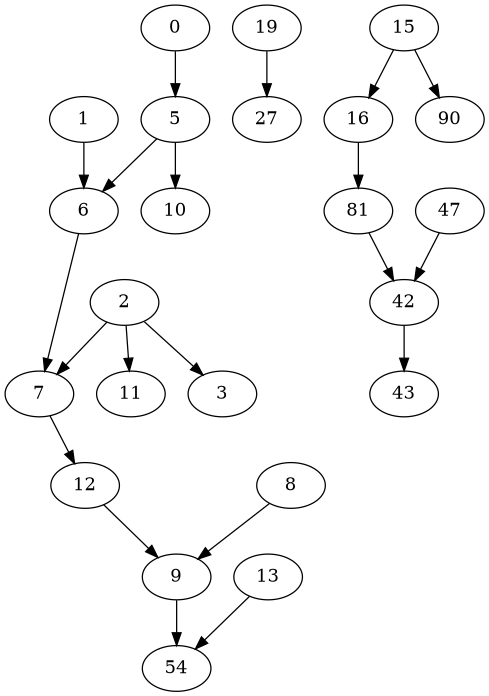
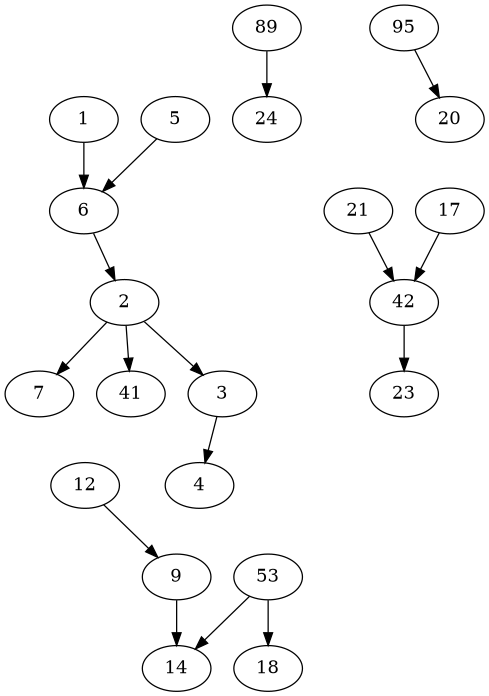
(175, 28) -> none
(267, 28) -> (267, 28)
(404, 28) -> (404, 28)
(267, 119) -> (267, 119)
(358, 119) -> none
(450, 119) -> (450, 119)
(175, 211) -> none
(358, 211) -> (358, 211)
(450, 211) -> (450, 211)
(63, 296) -> (102, 251)
(131, 394) -> (131, 394)
(404, 394) -> (404, 394)
(59, 434) -> none
none -> (200, 485)
(291, 485) -> none
(268, 577) -> (268, 577)
(177, 668) -> (177, 668)
none -> (268, 668)
